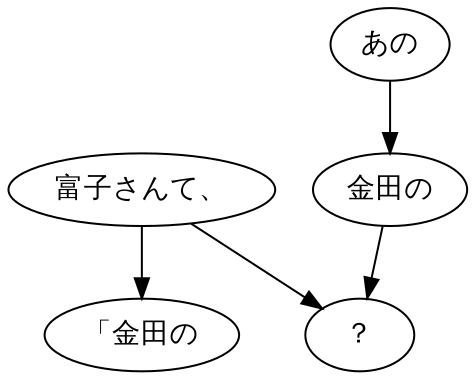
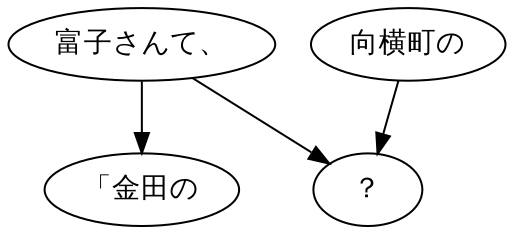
(390, 44) -> none
(390, 190) -> (408, 44)
